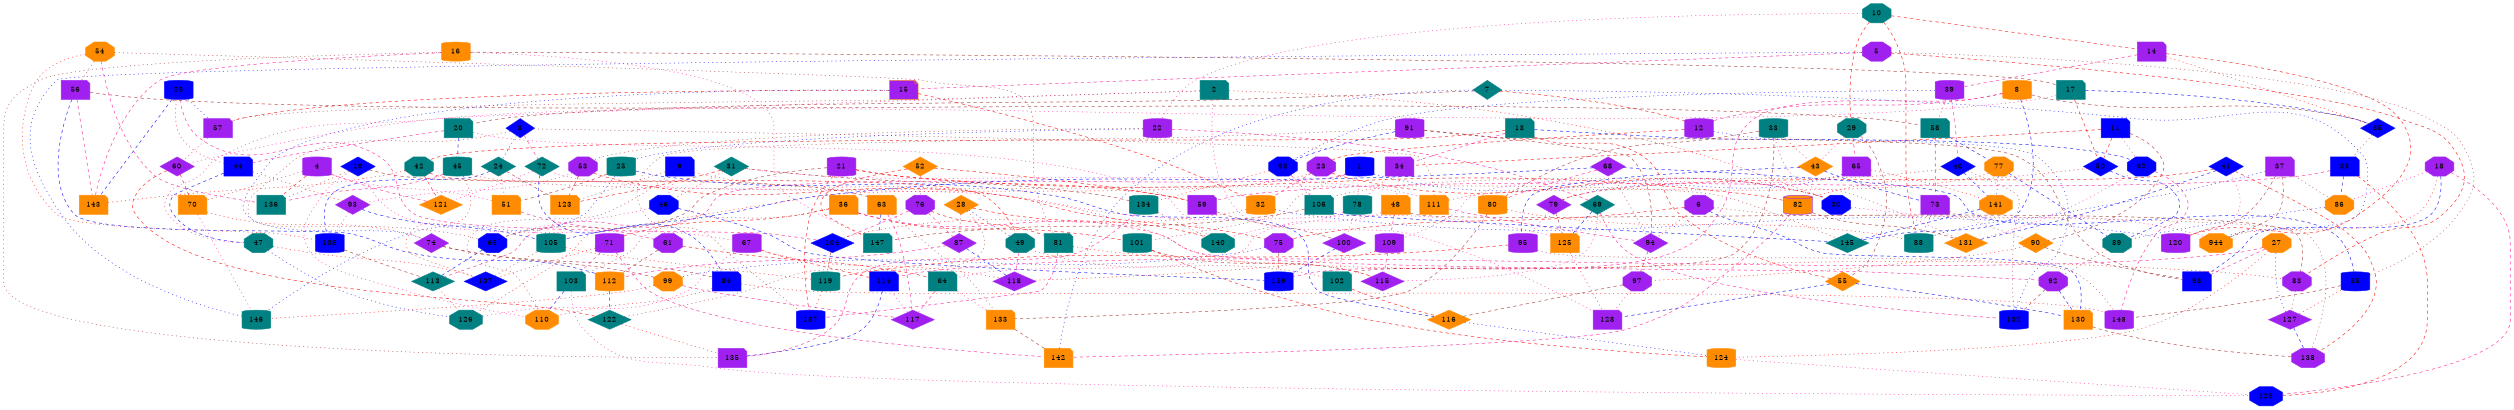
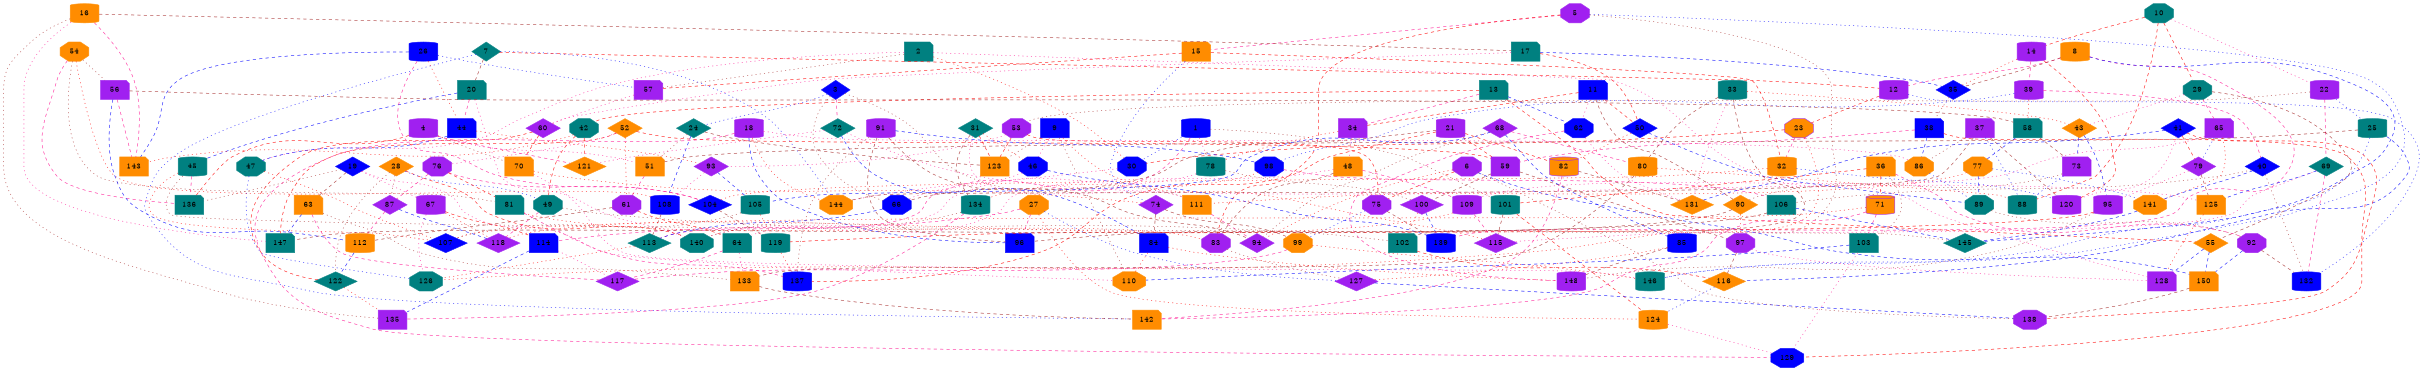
(2152, 52) -> (2031, 52)
(904, 90) -> (1196, 52)
none -> (626, 166)
(1321, 166) -> (1799, 128)
(2439, 166) -> (749, 128)
(610, 243) -> (1880, 205)
(2216, 243) -> (836, 205)
(1644, 262) -> (1618, 204)
(2078, 320) -> (2204, 281)
